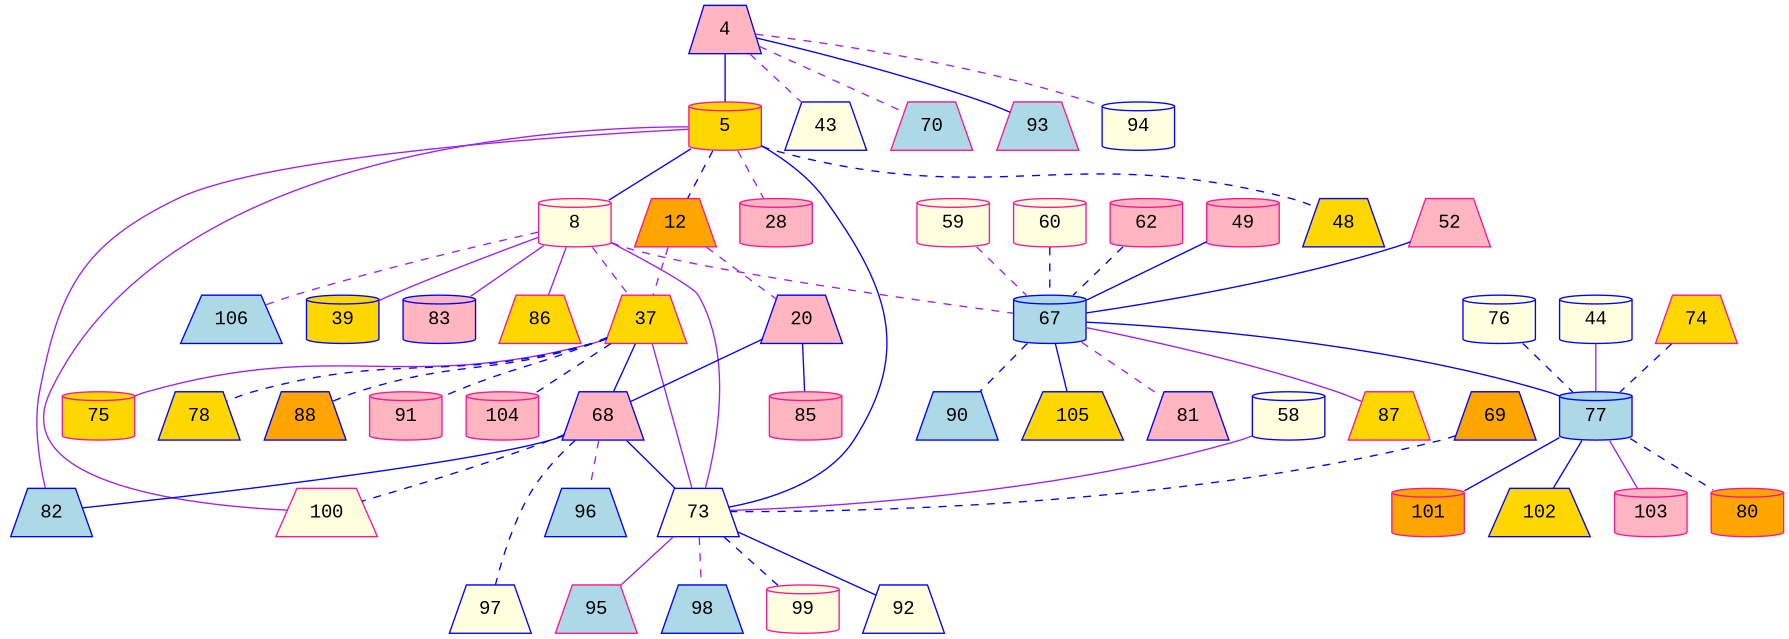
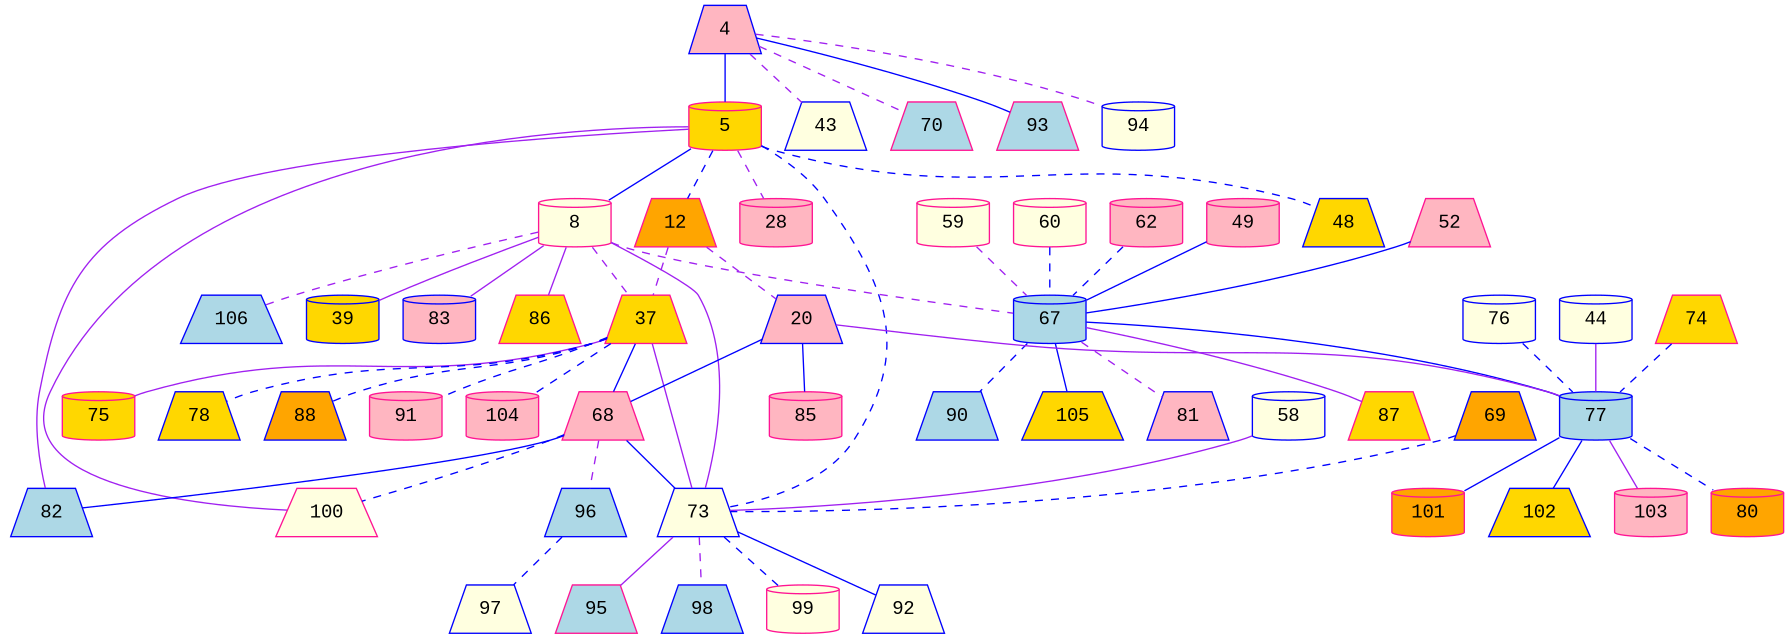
(887, 346) -> (887, 346)
none -> (1163, 352)
(603, 416) -> (603, 416)
(524, 506) -> (538, 561)
